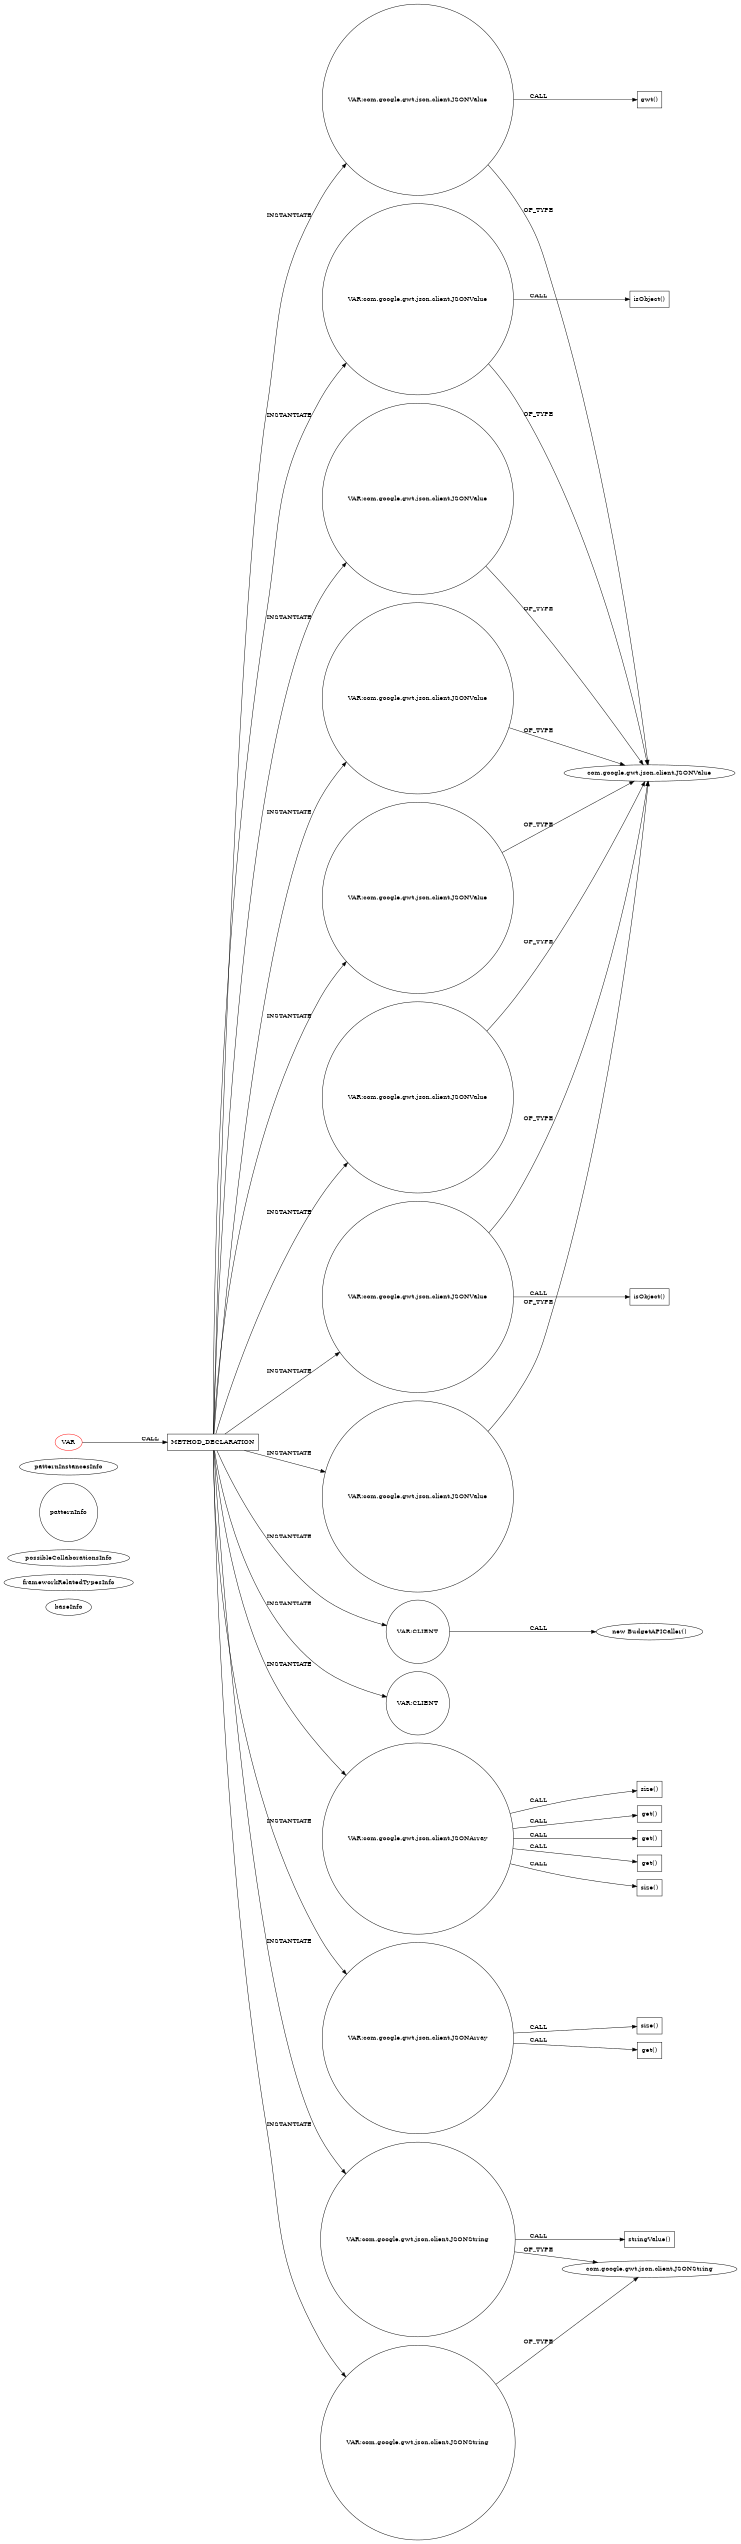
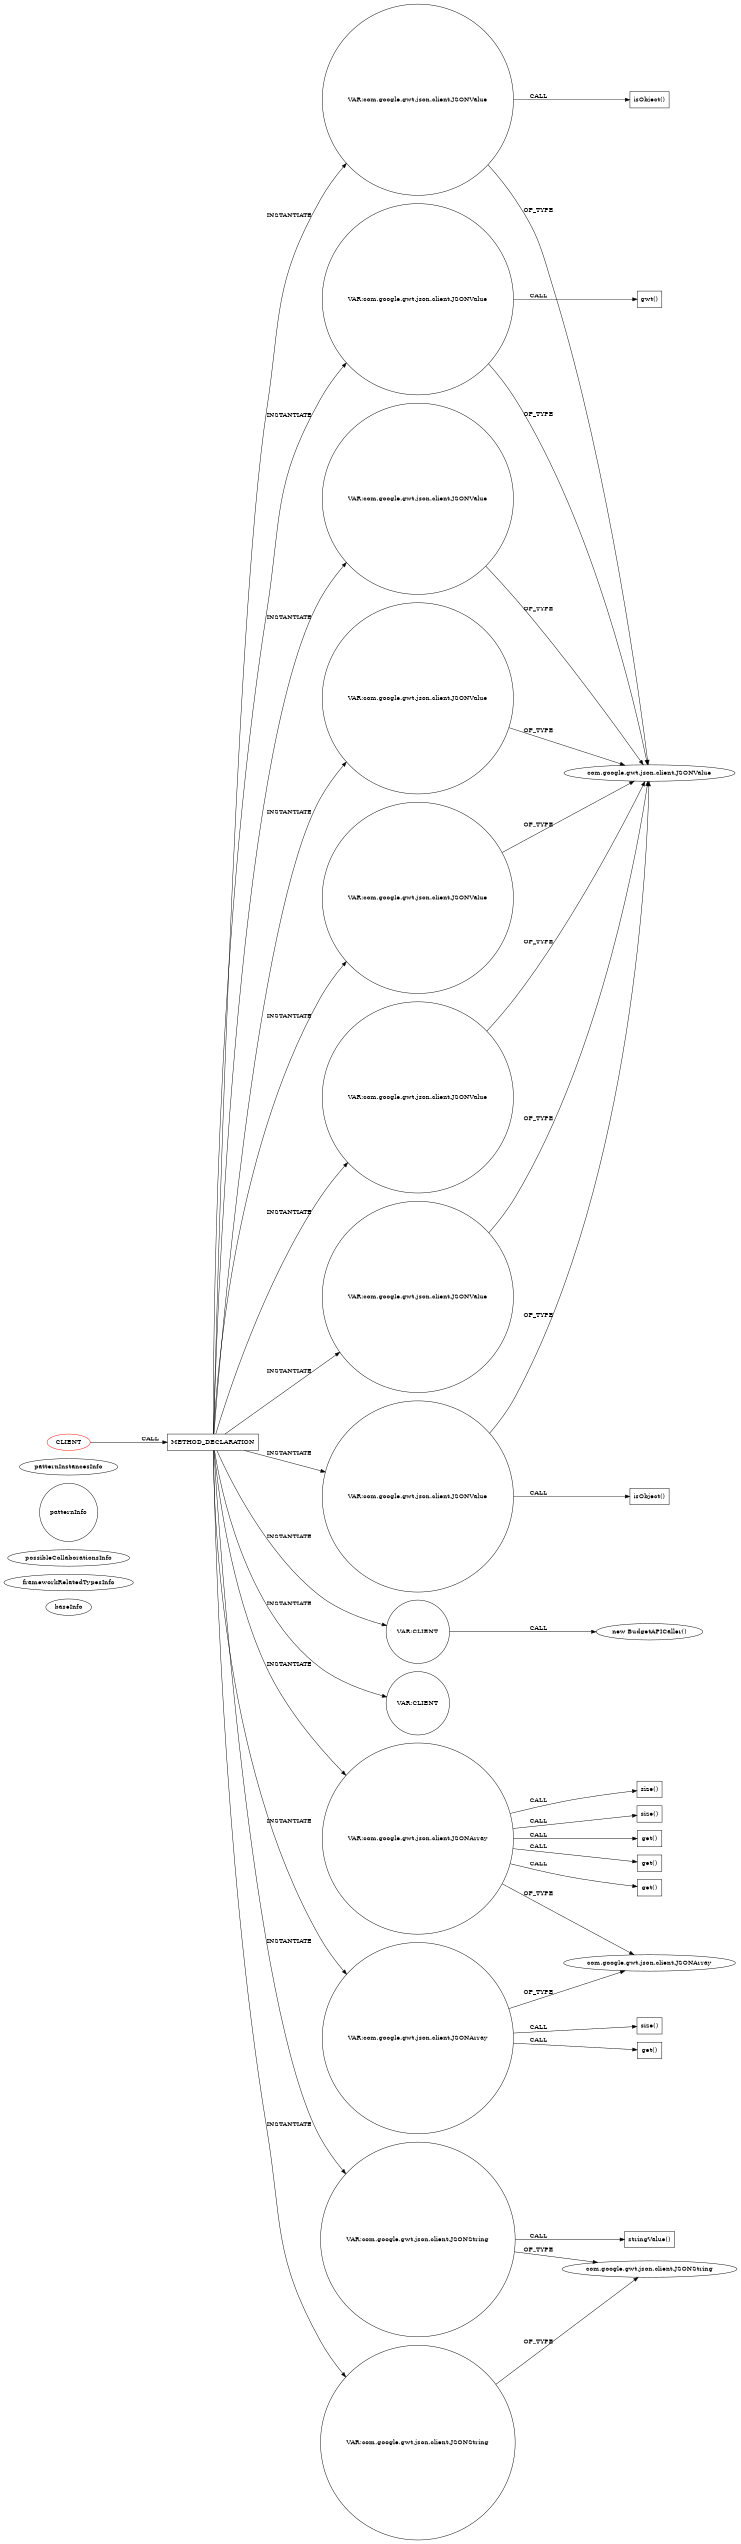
(69, 1442) -> (69, 1442)
none -> (650, 1963)
